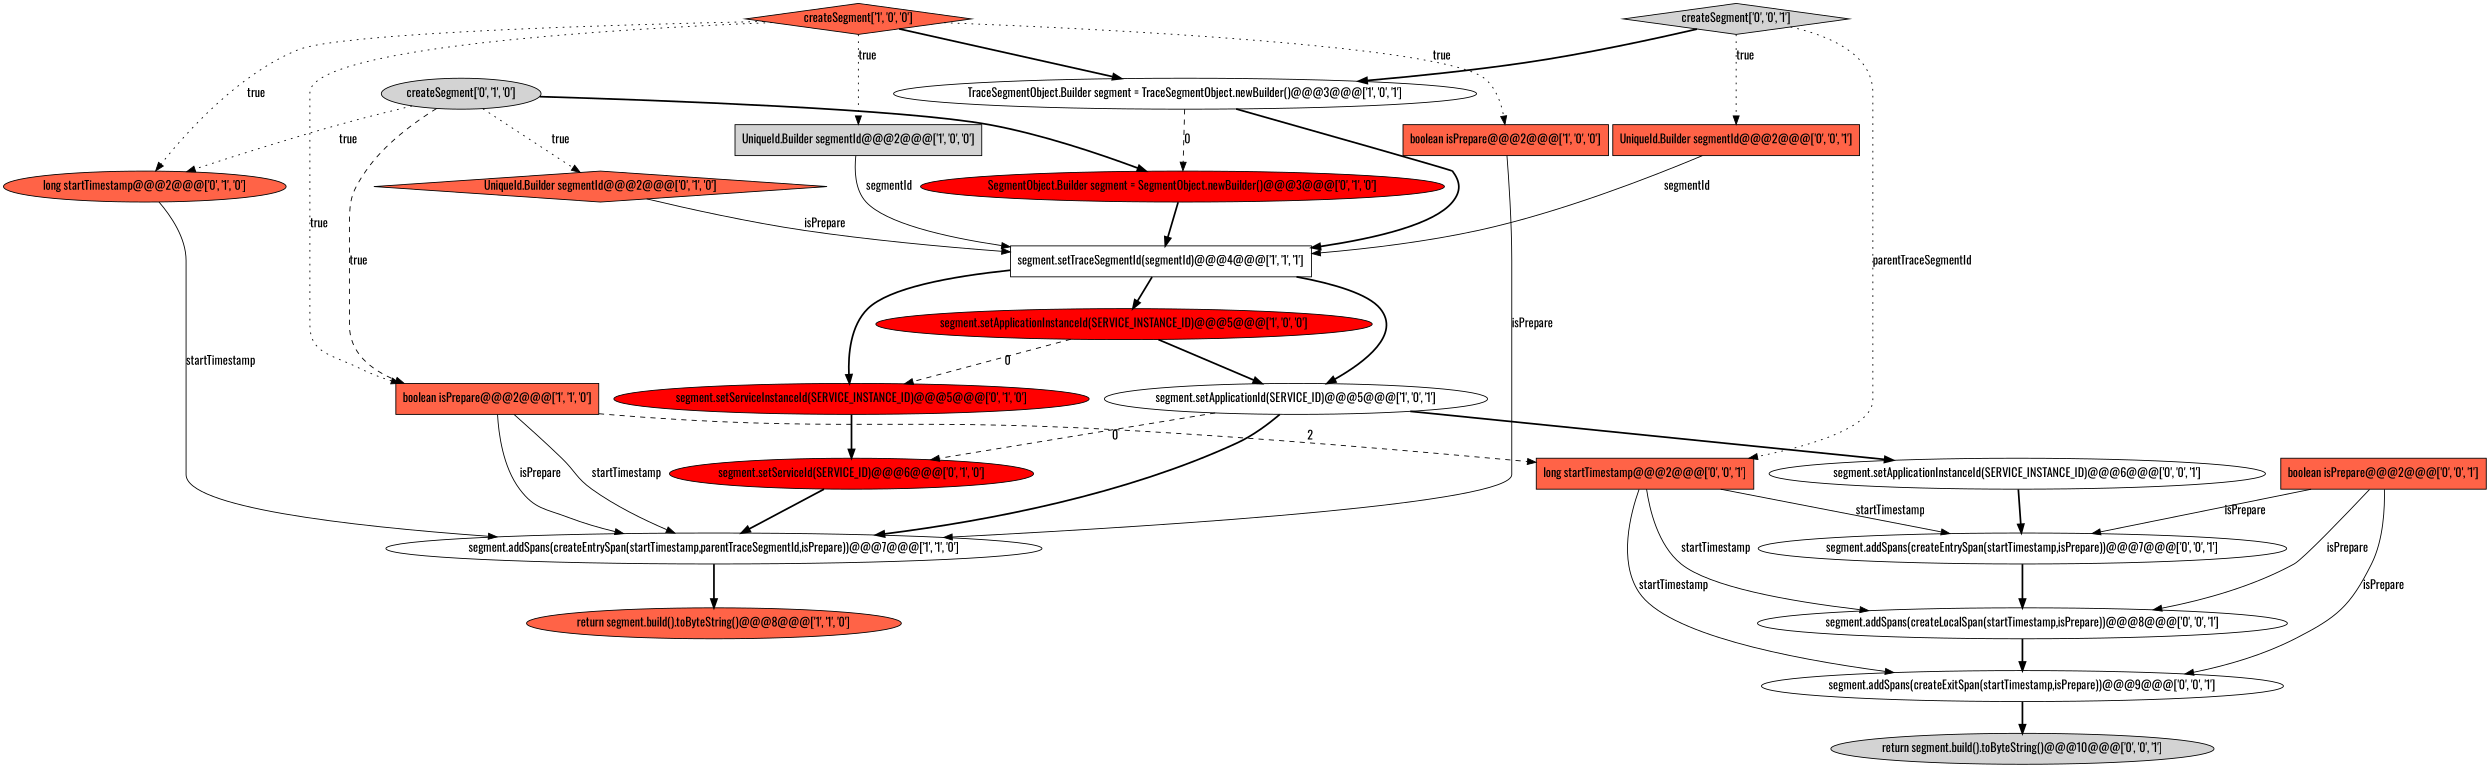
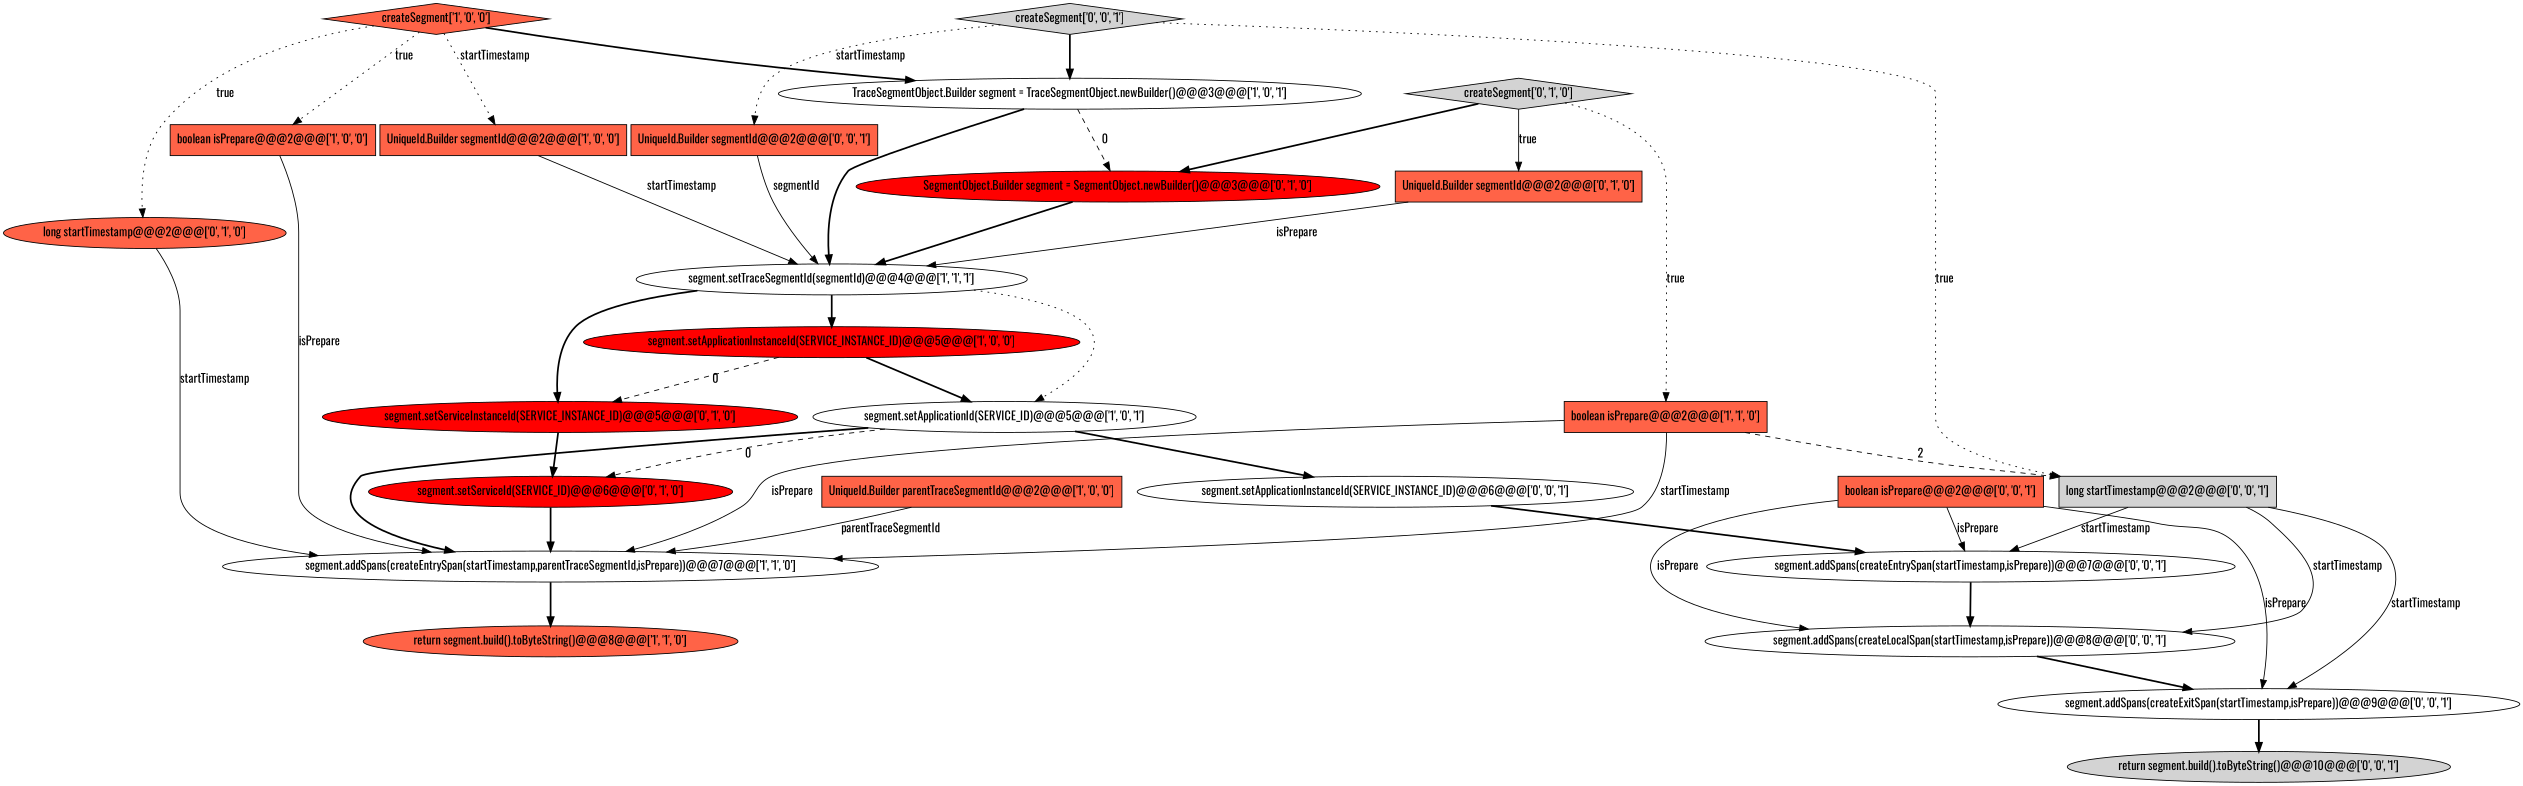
(868, 56) -> (495, 56)
(1746, 56) -> (871, 56)
(368, 62) -> none
(461, 94) -> (1519, 94)
(303, 135) -> none
(528, 138) -> (1519, 136)
(858, 140) -> (503, 140)
(600, 187) -> (1519, 187)
(889, 187) -> (682, 187)
(349, 237) -> (1666, 219)
(1161, 261) -> (832, 279)
(1922, 261) -> (1945, 279)
(1381, 311) -> (1078, 318)
(1645, 474) -> (2168, 492)
none -> (972, 492)
